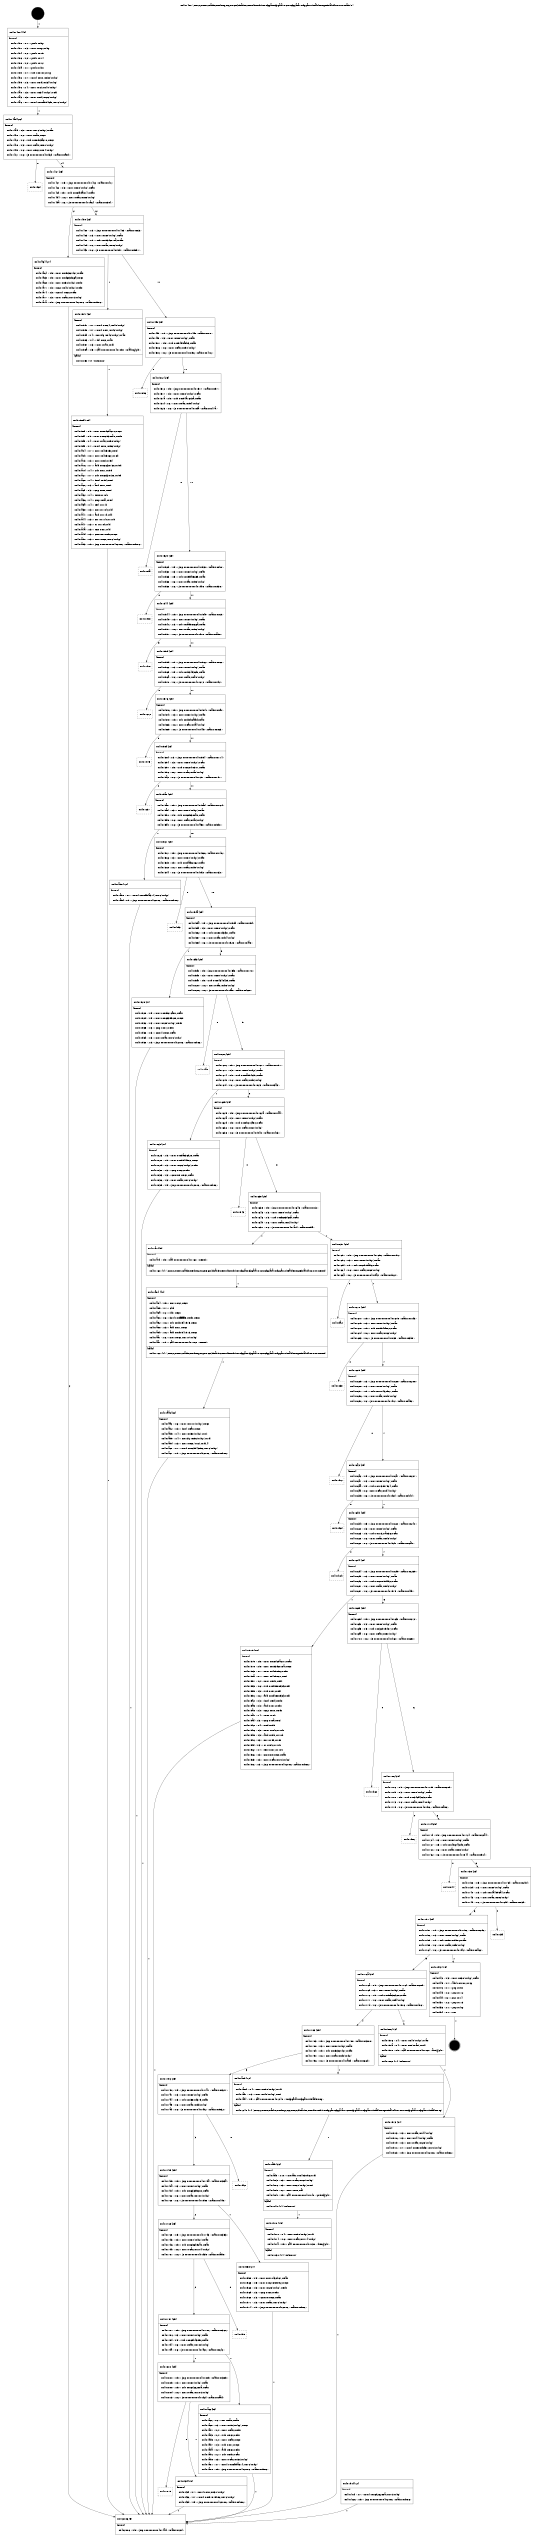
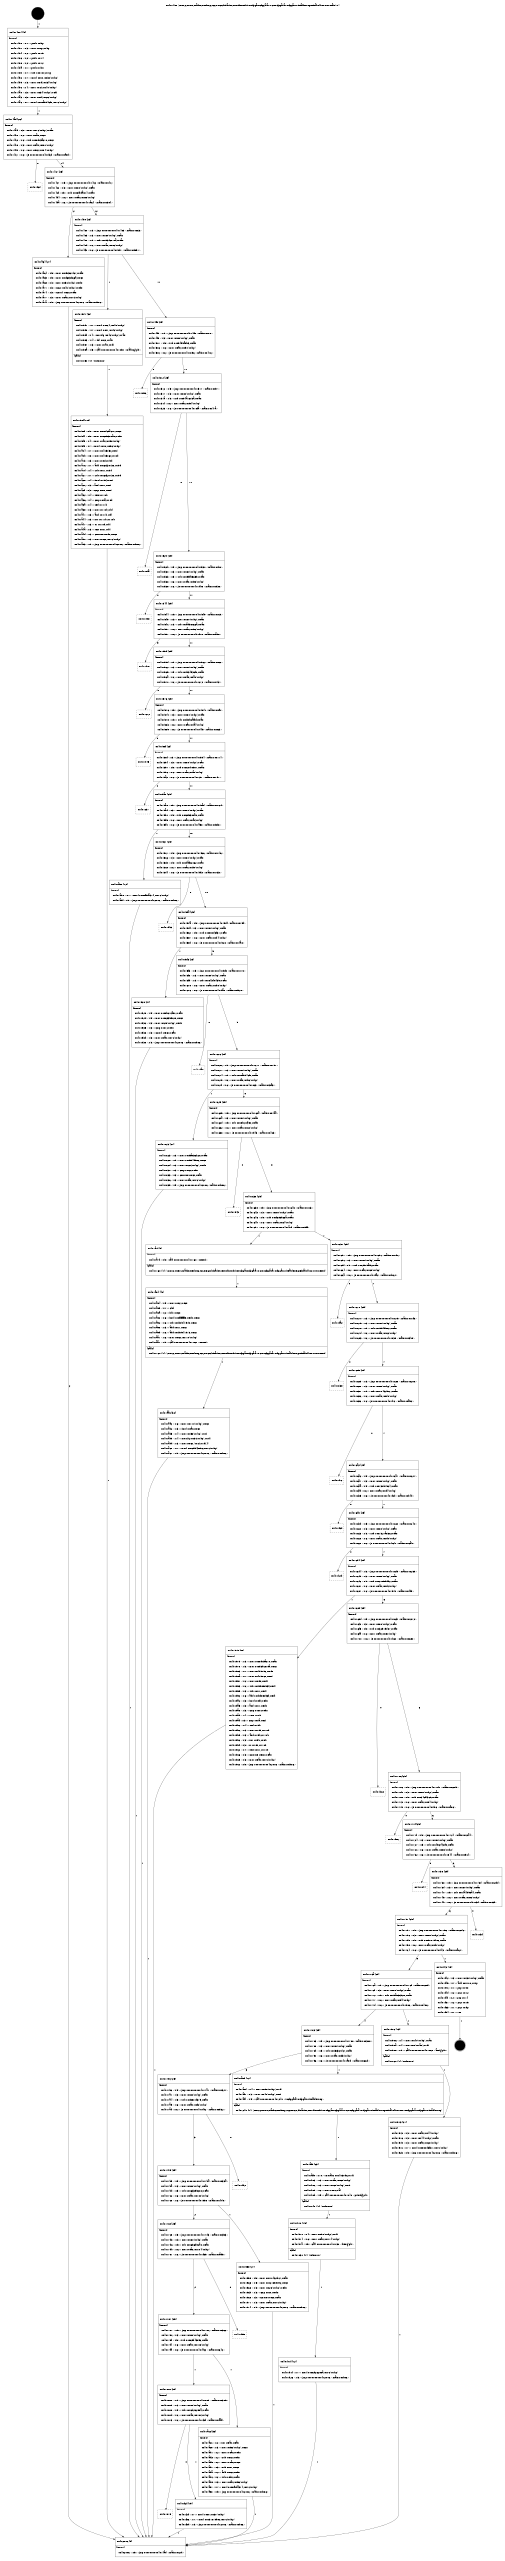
none -> (318, 2308)
